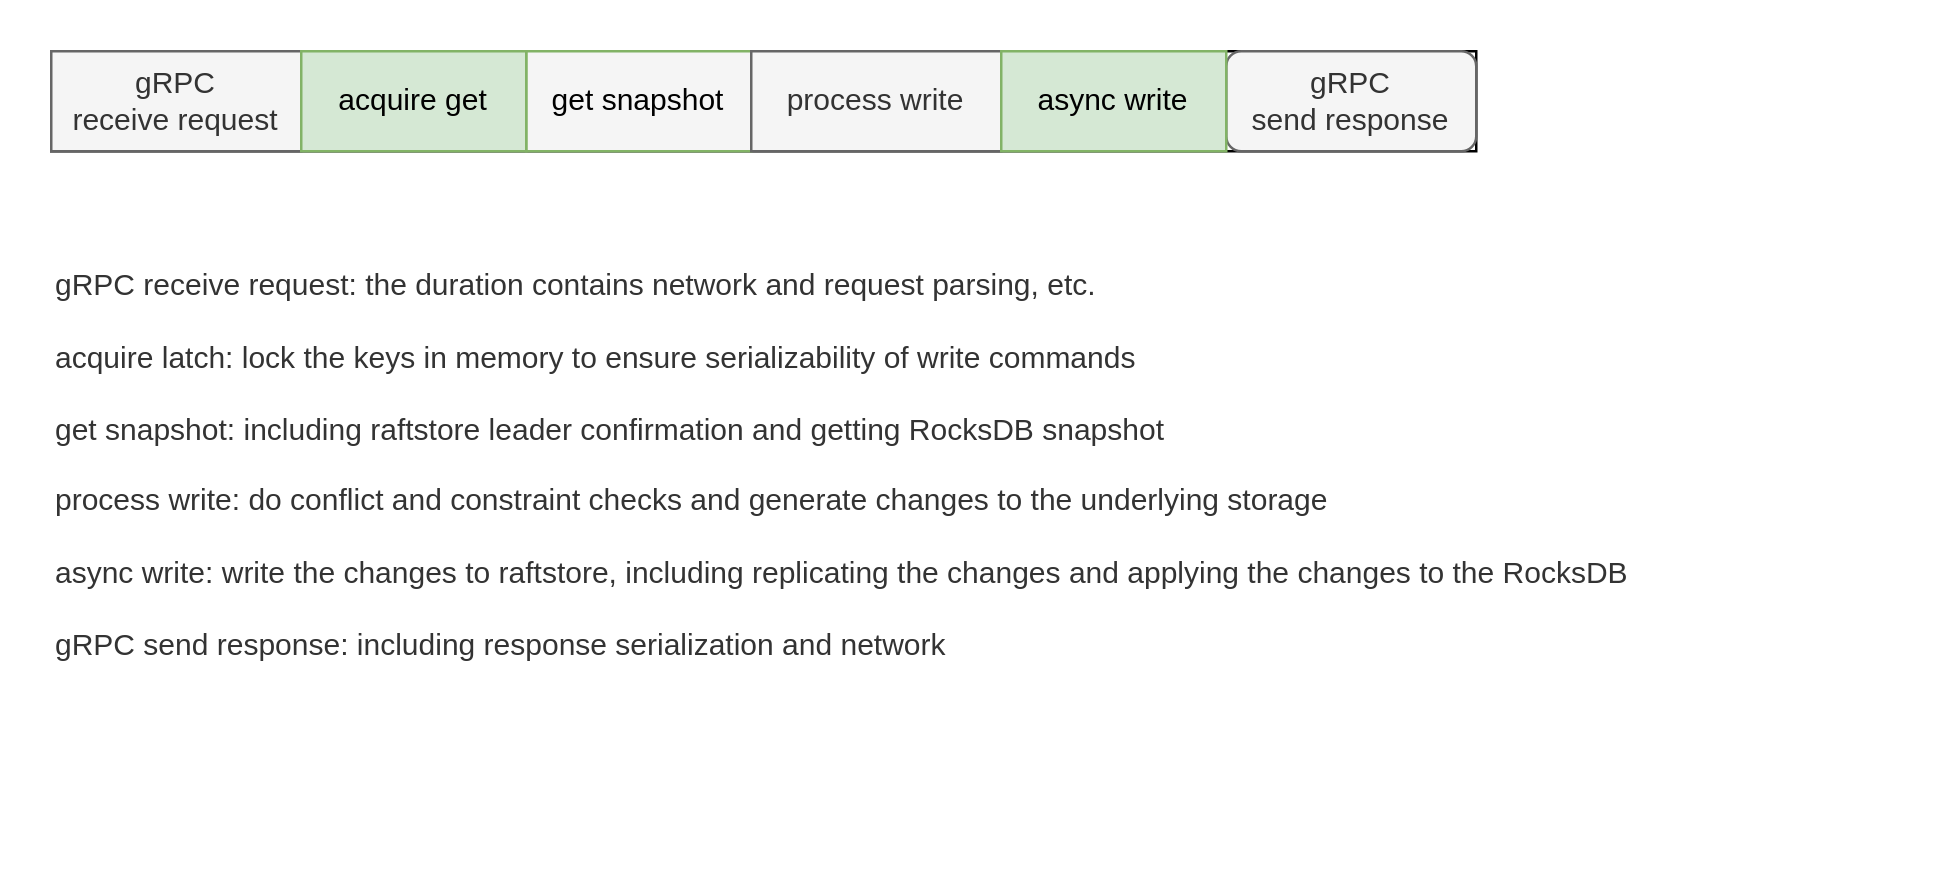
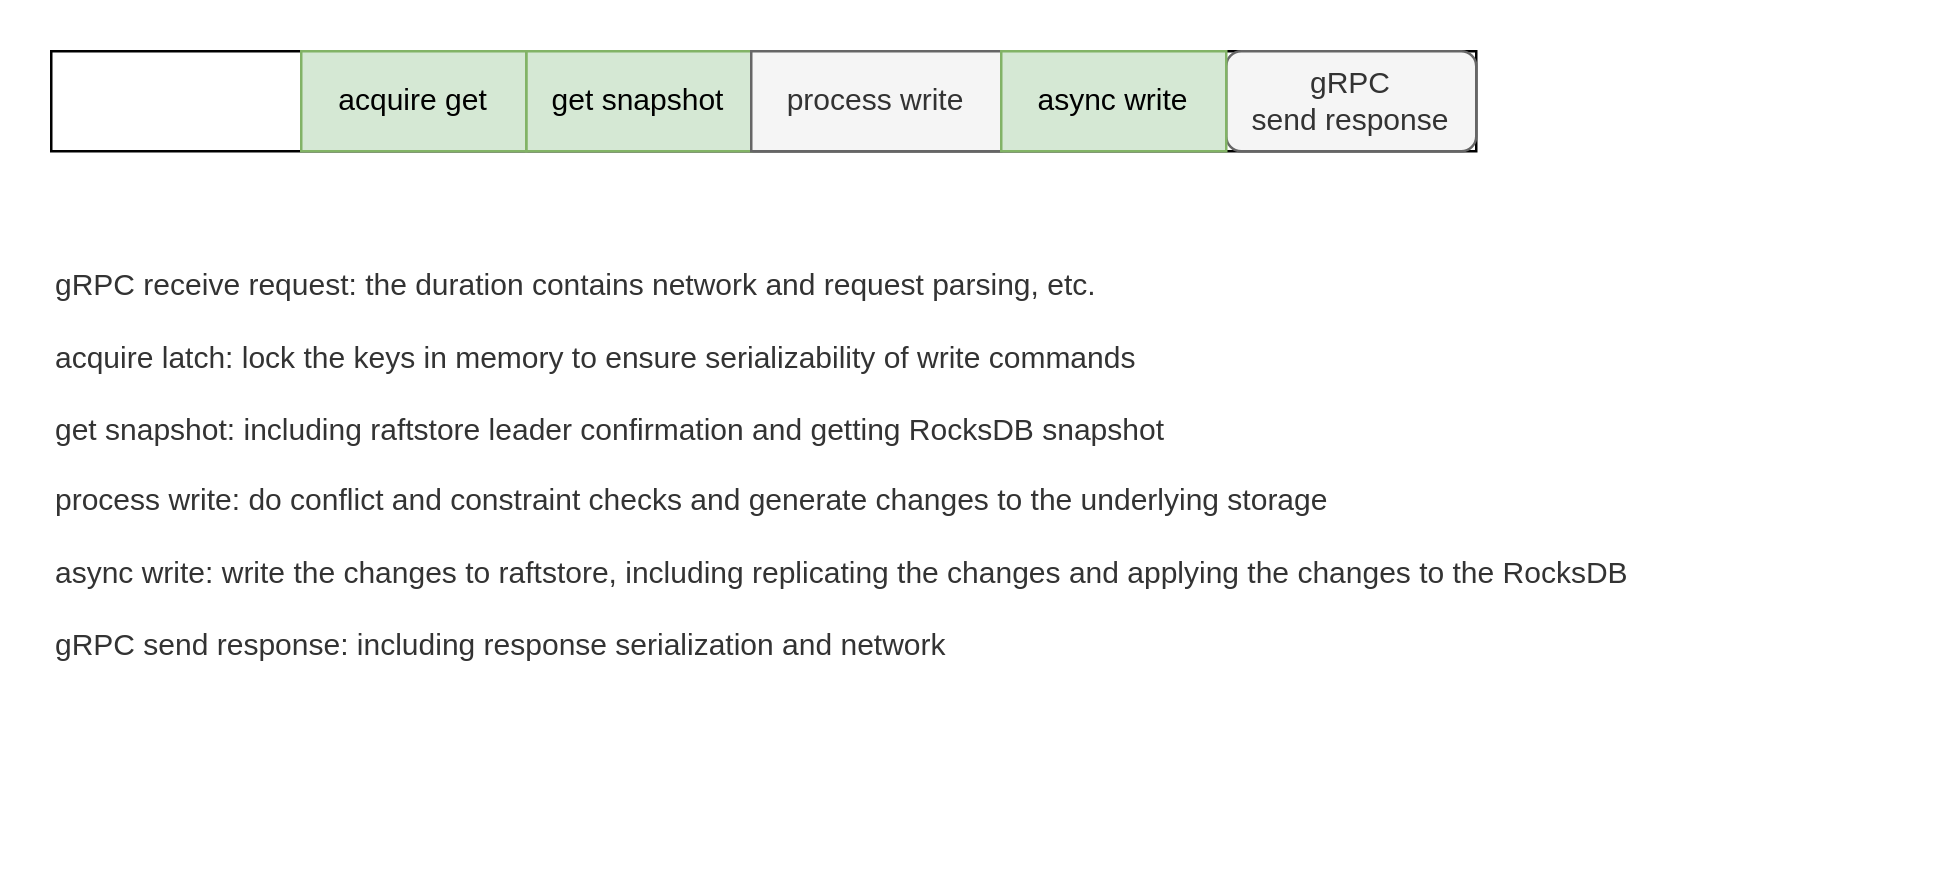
(176, 101) -> none
(639, 101) -> (639, 101)
